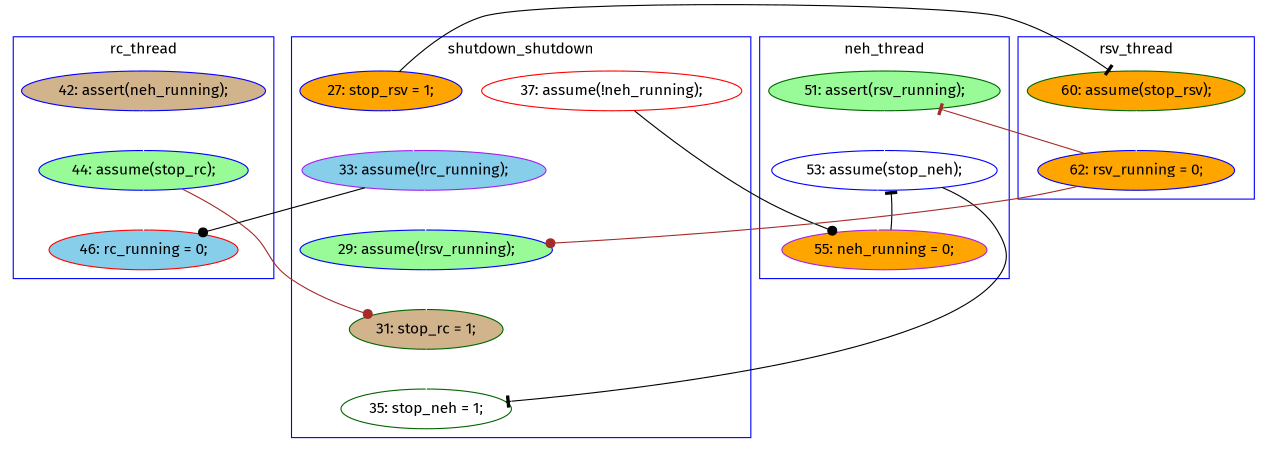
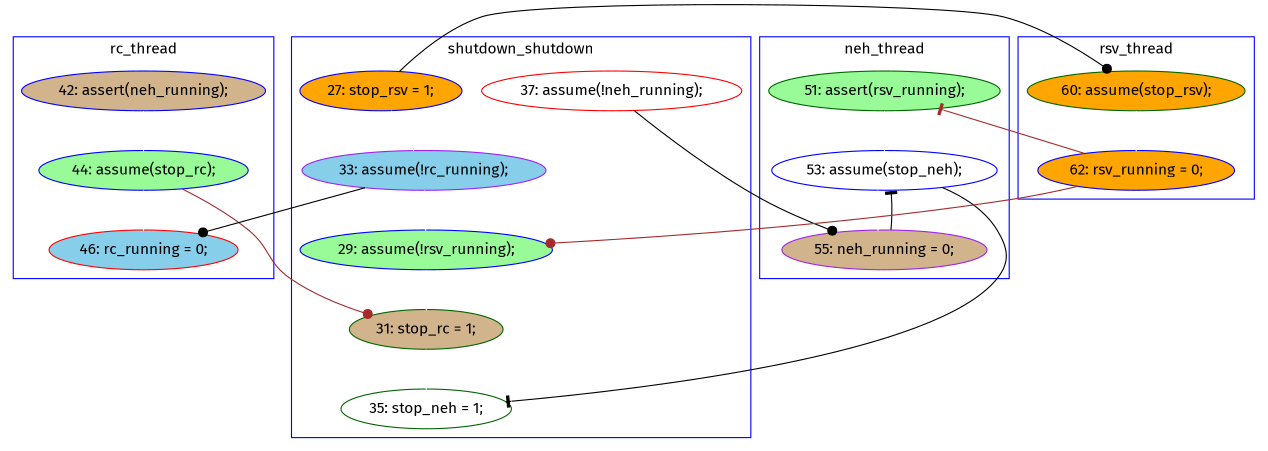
(750, 5) -> (749, 5)
(884, 250) -> (884, 250)
